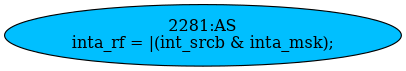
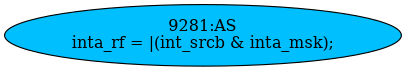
(203, 35) -> (203, 35)
